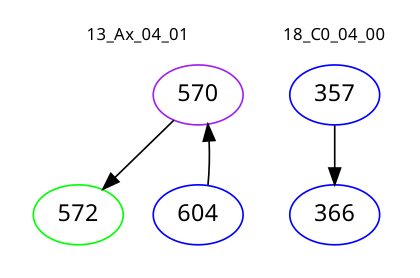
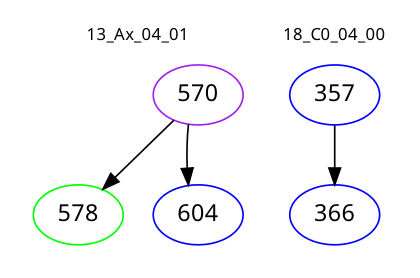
(209, 163) -> (187, 146)
(78, 215) -> (78, 215)
